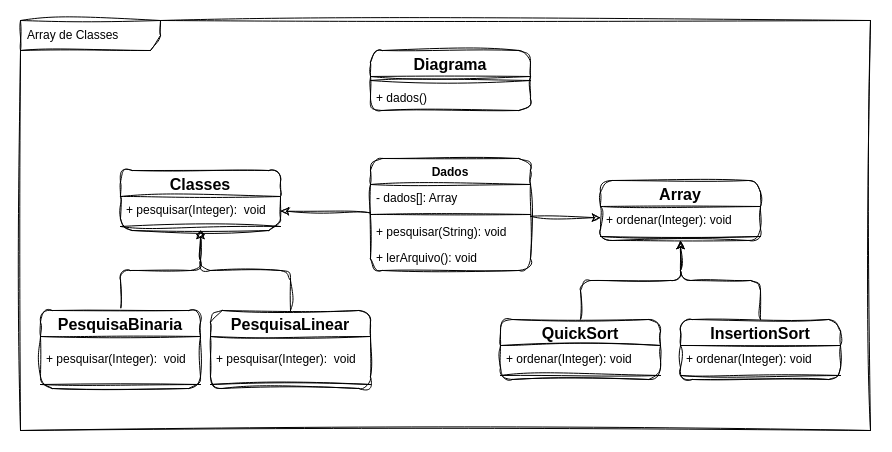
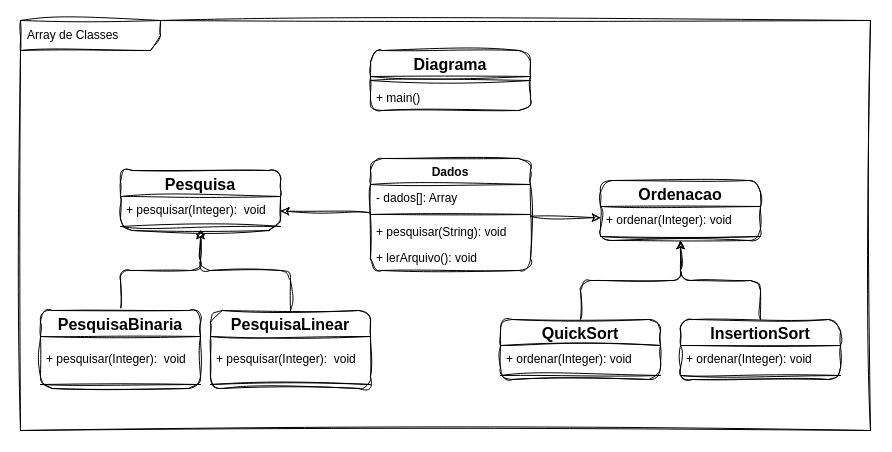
(405, 98) -> (400, 98)
(200, 185) -> (200, 185)
(680, 195) -> (680, 195)
